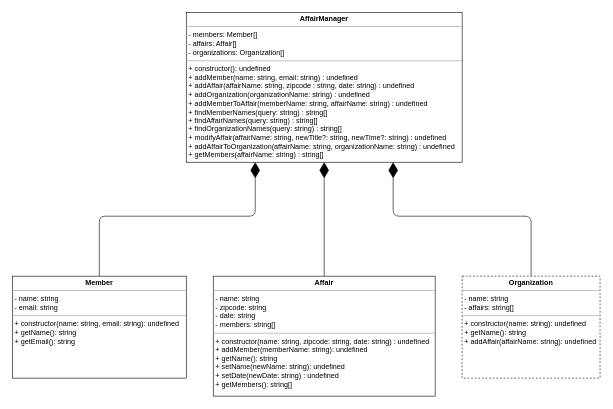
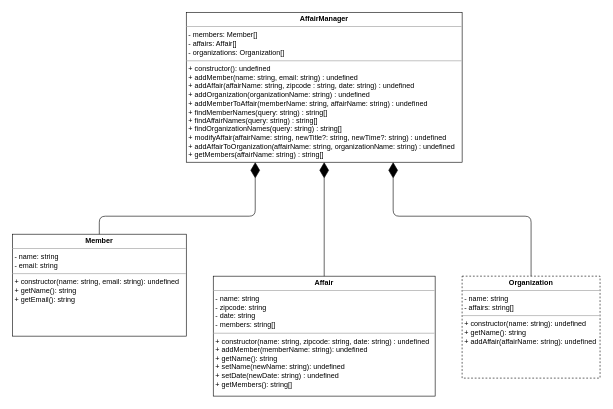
(99, 327) -> (99, 285)
